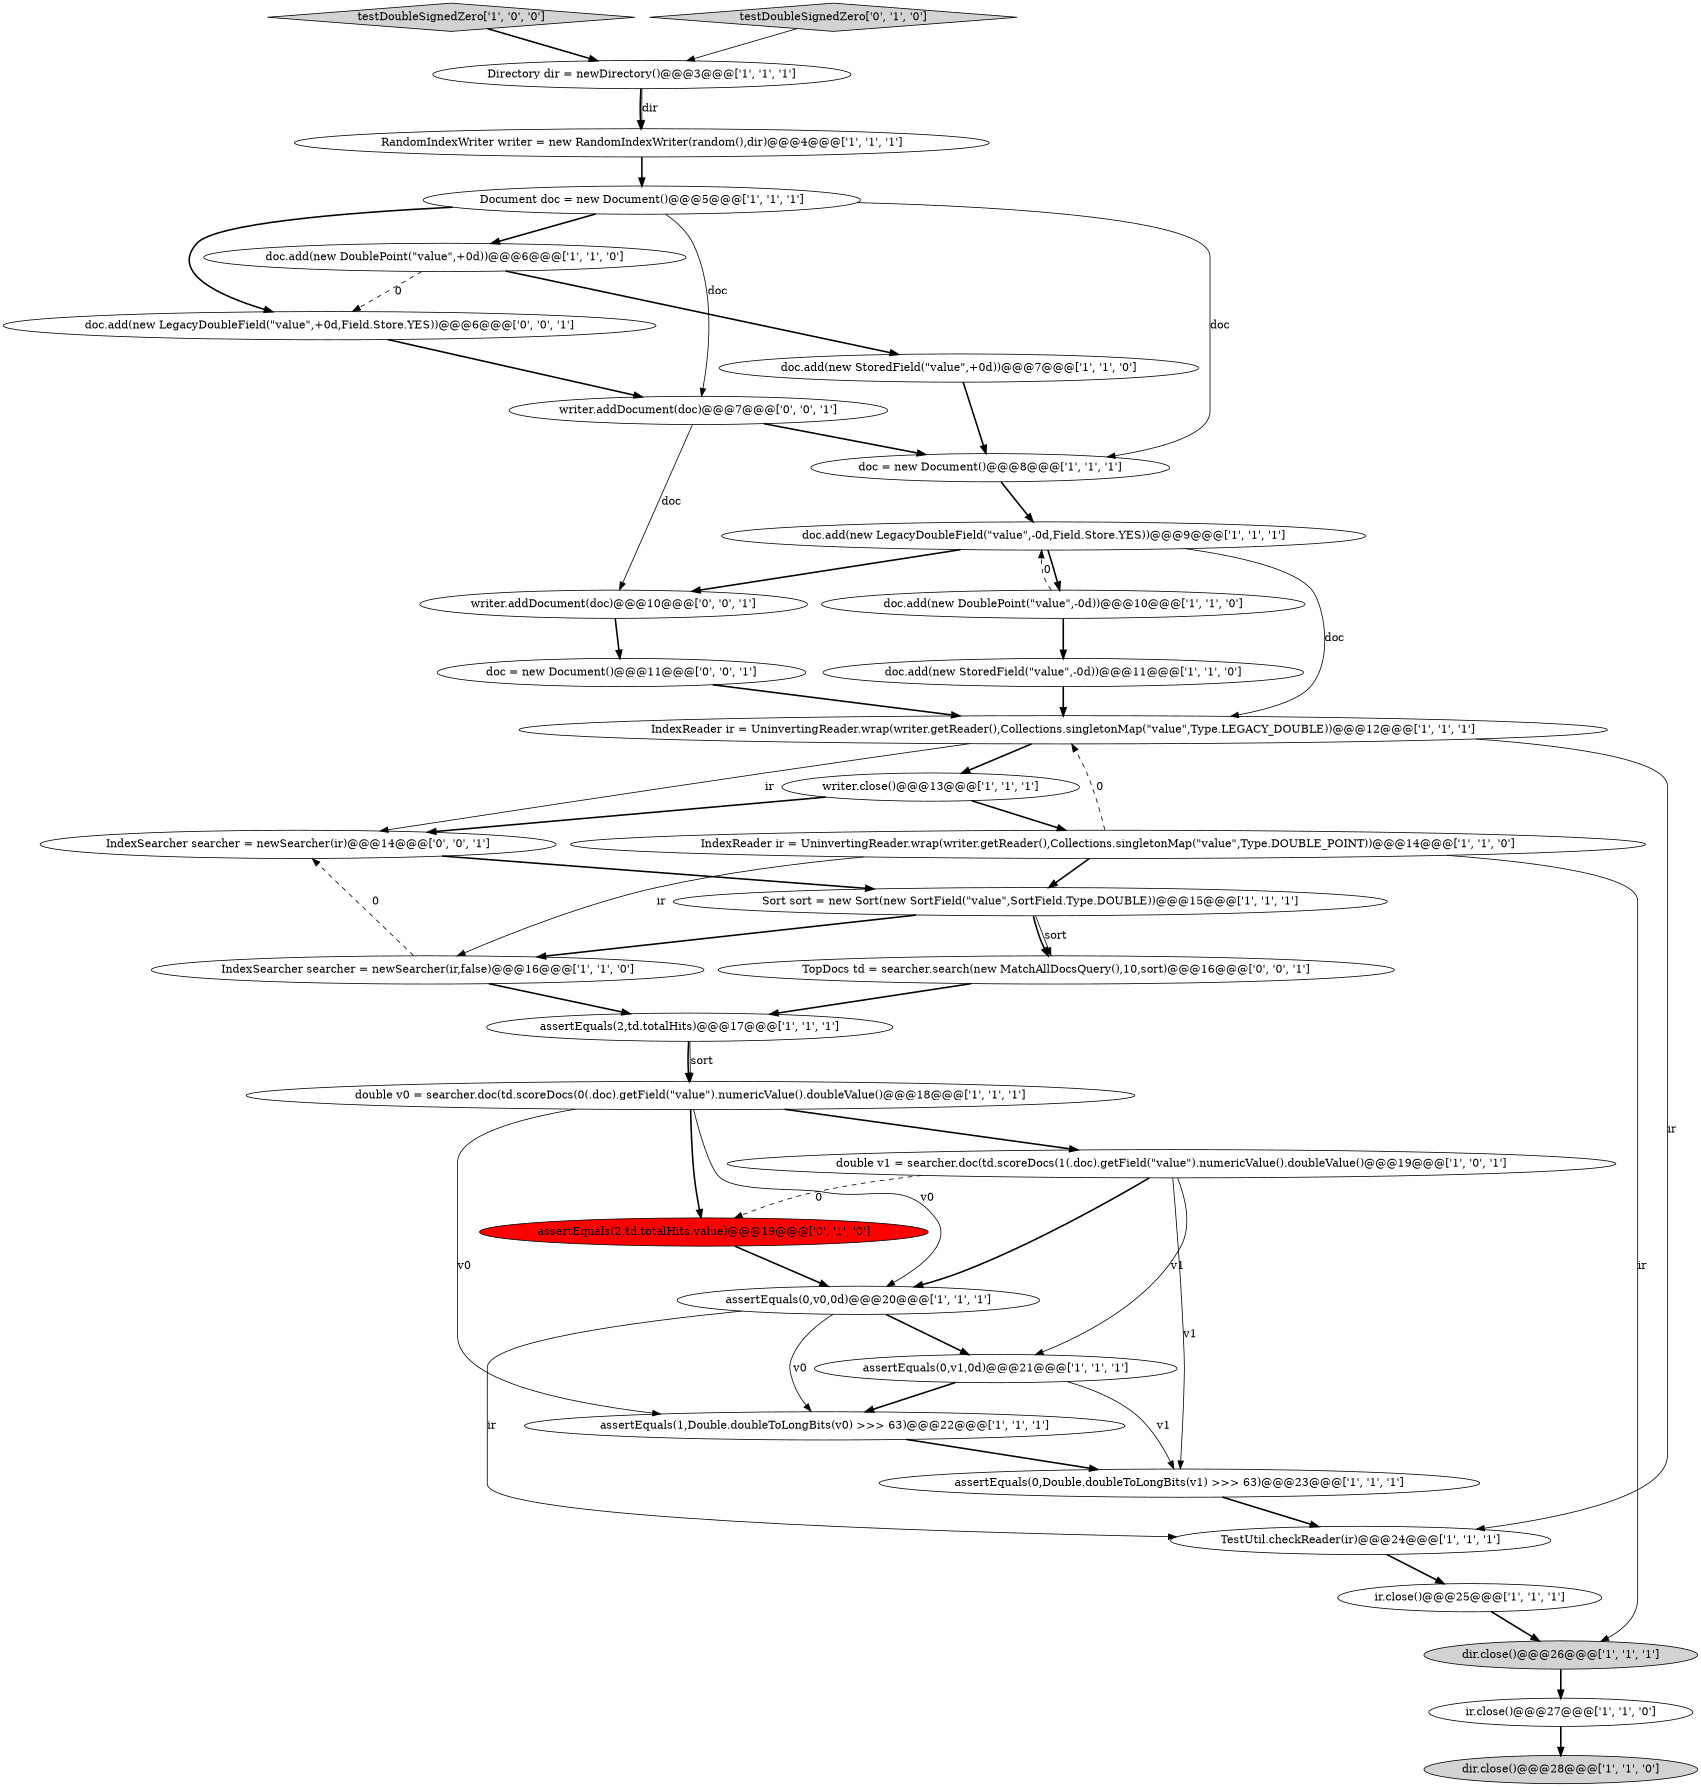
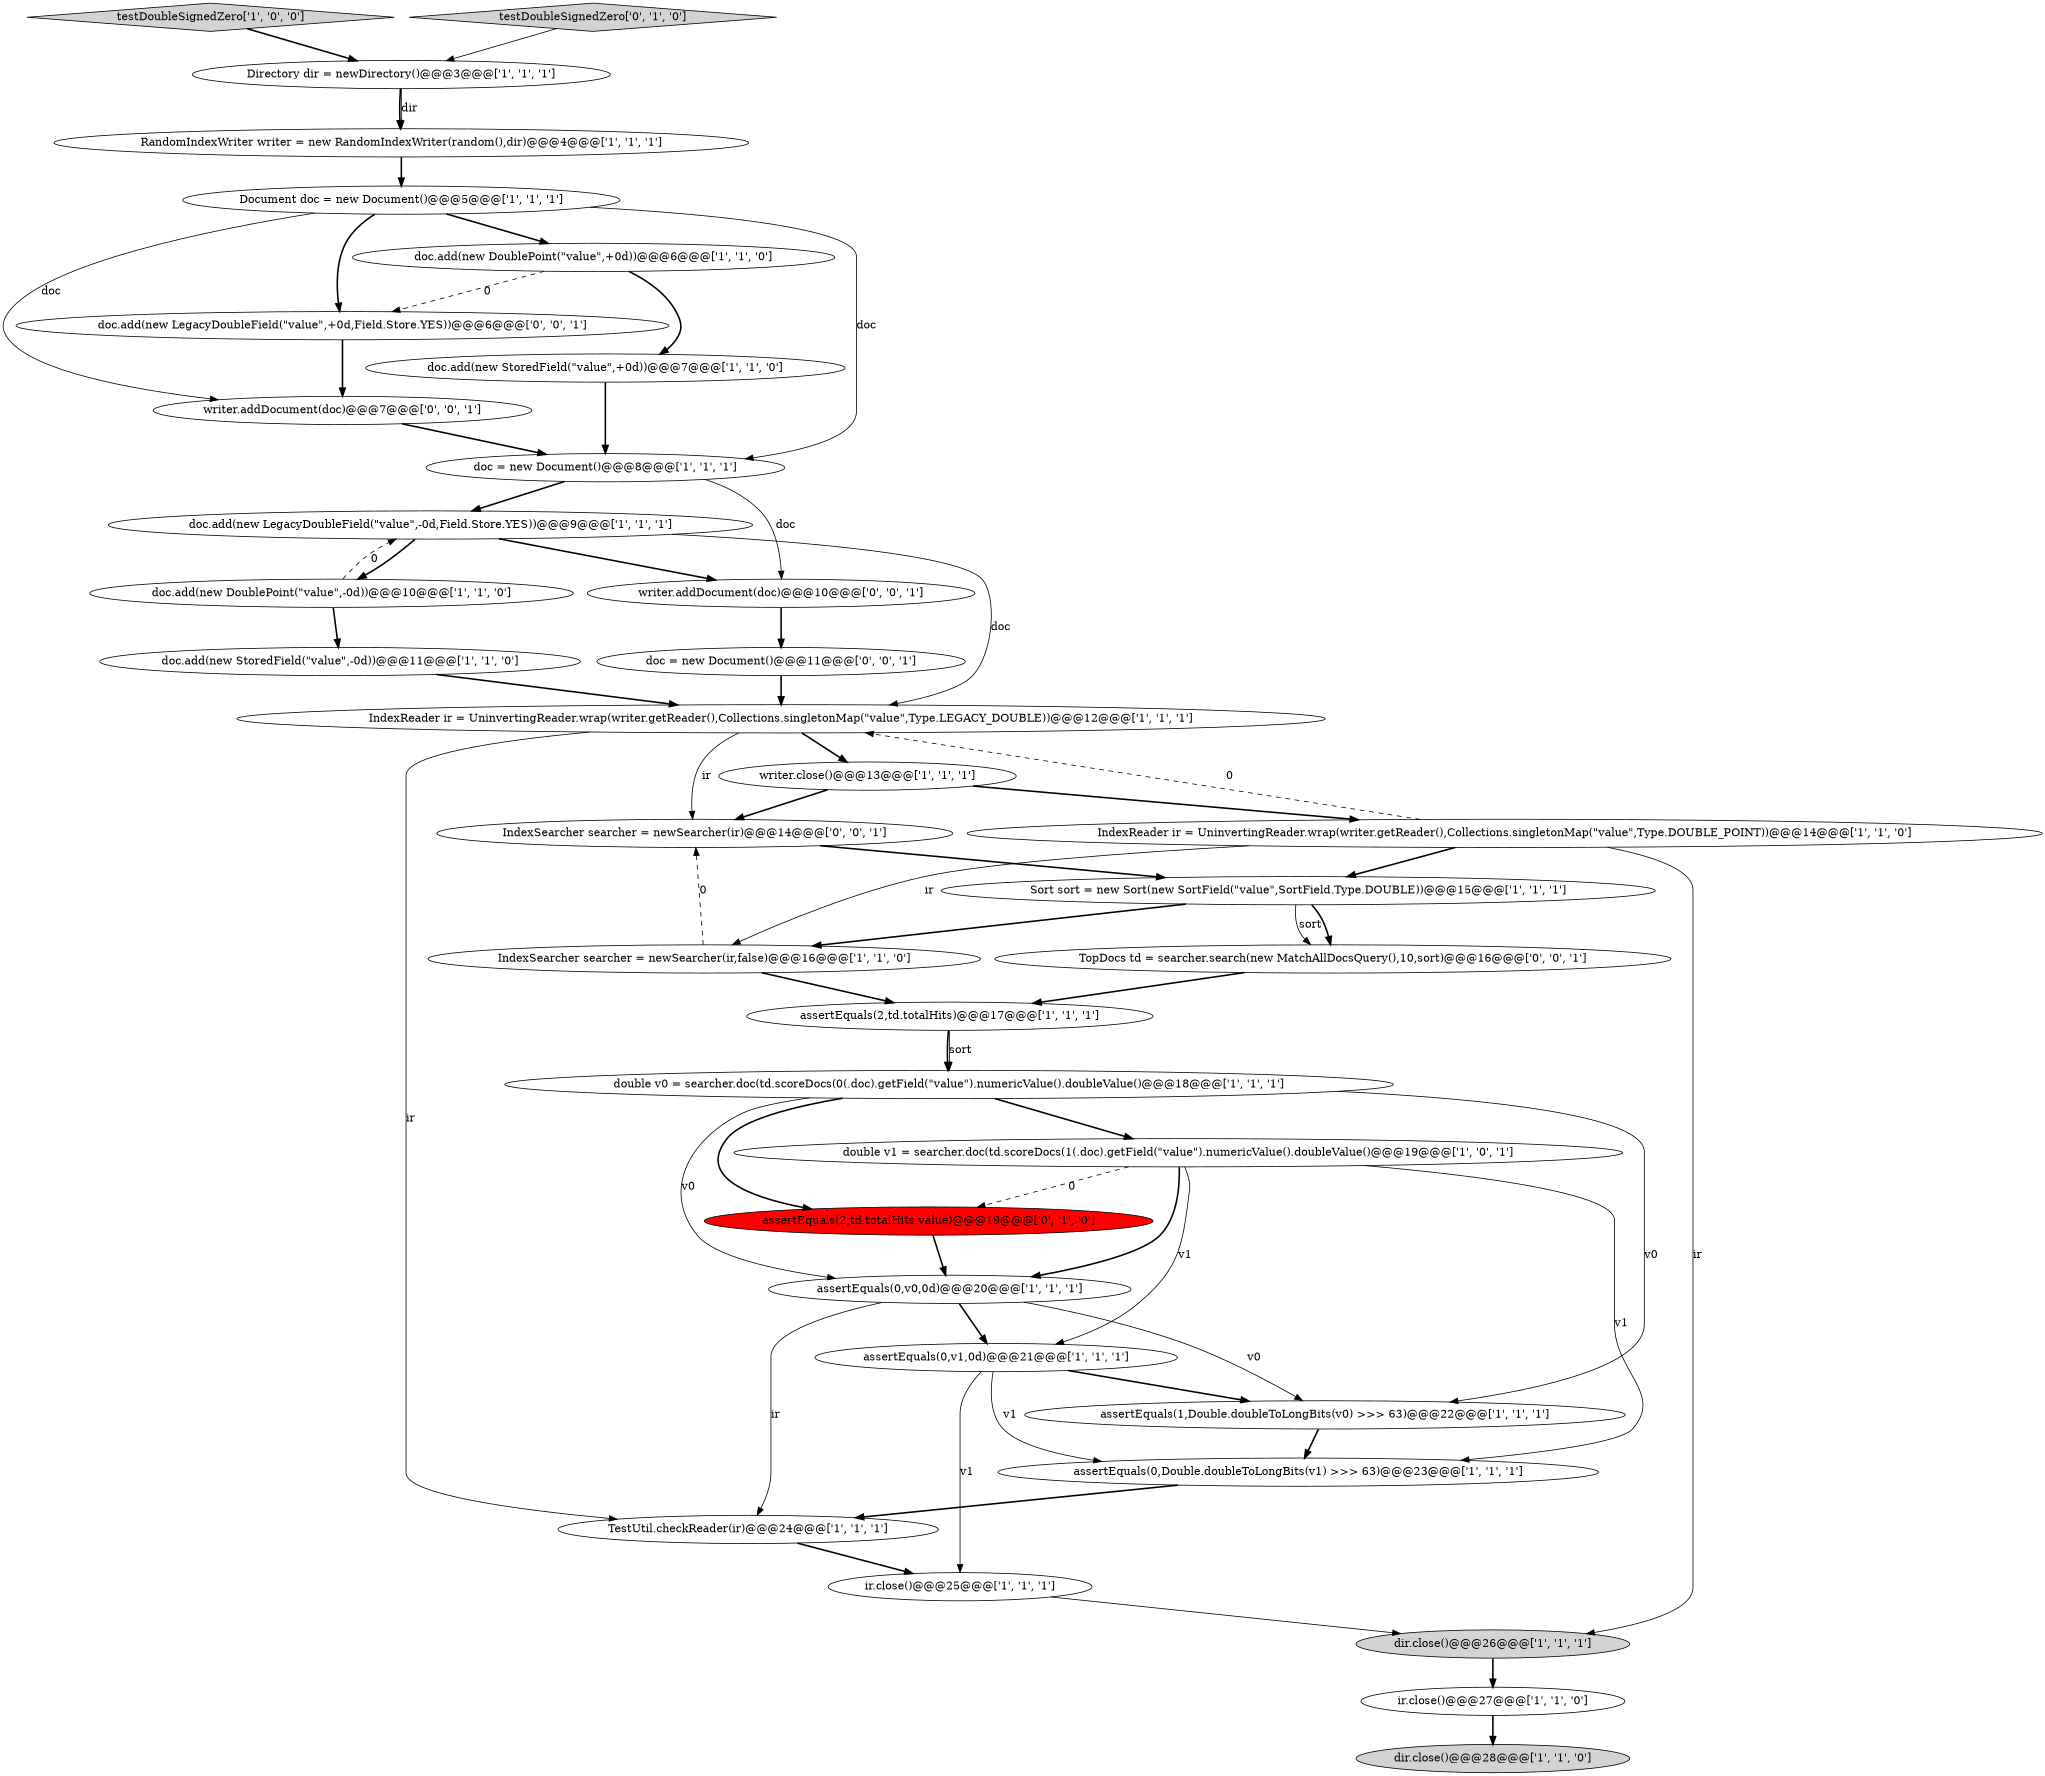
(658, 504) -> (760, 511)
none -> (960, 1465)
(1512, 1624) -> (1222, 1615)
